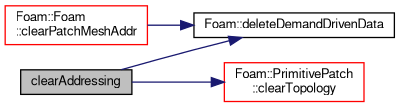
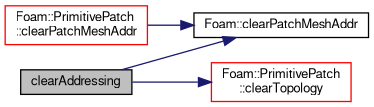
(76, 25) -> (76, 25)
(294, 25) -> (281, 25)
